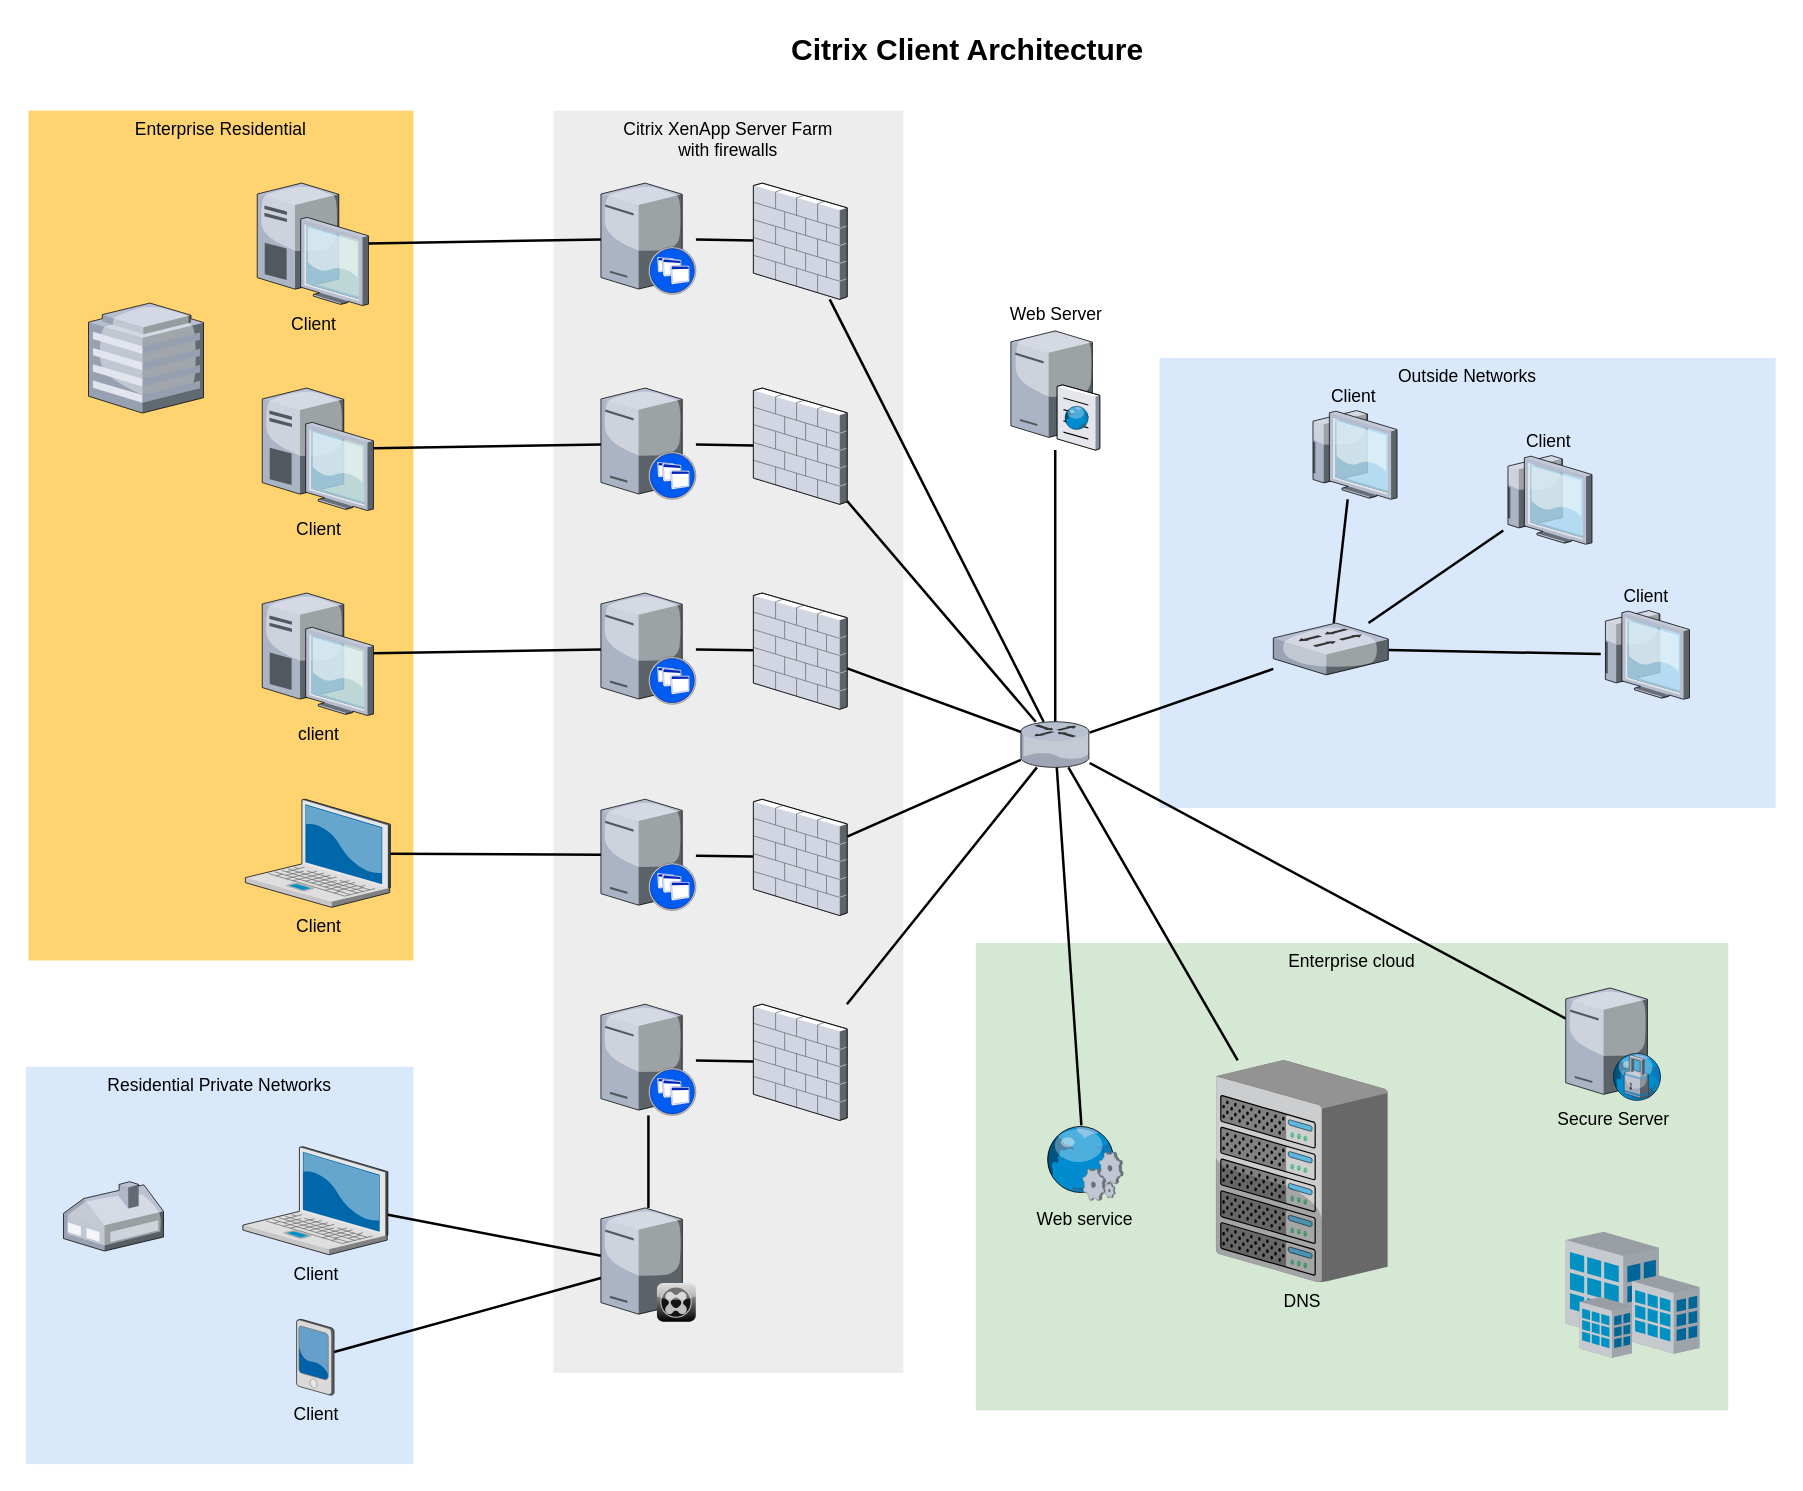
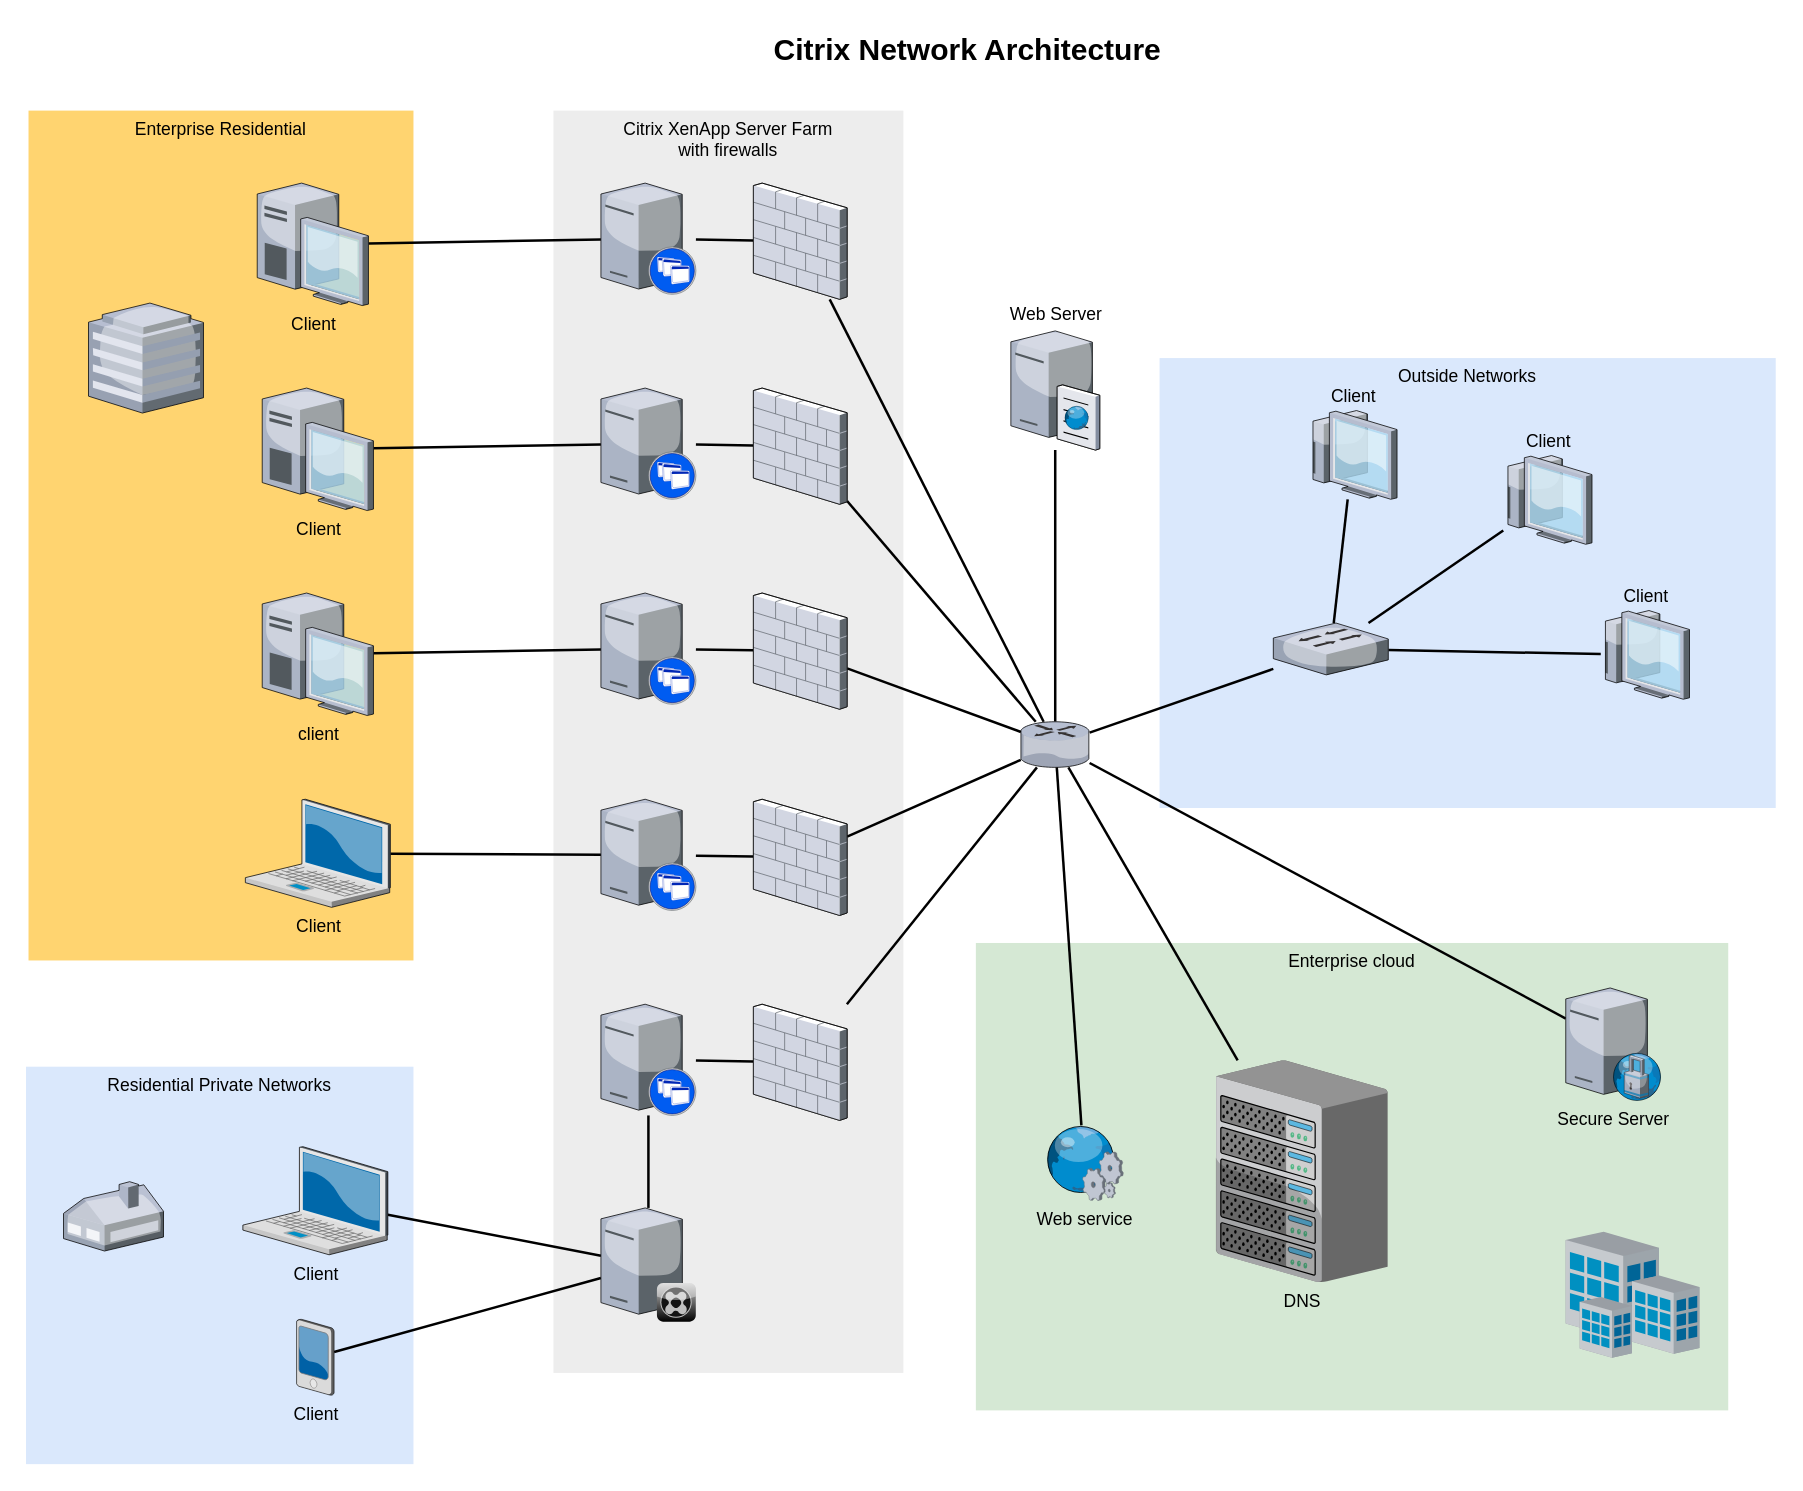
(968, 51) -> (968, 51)
